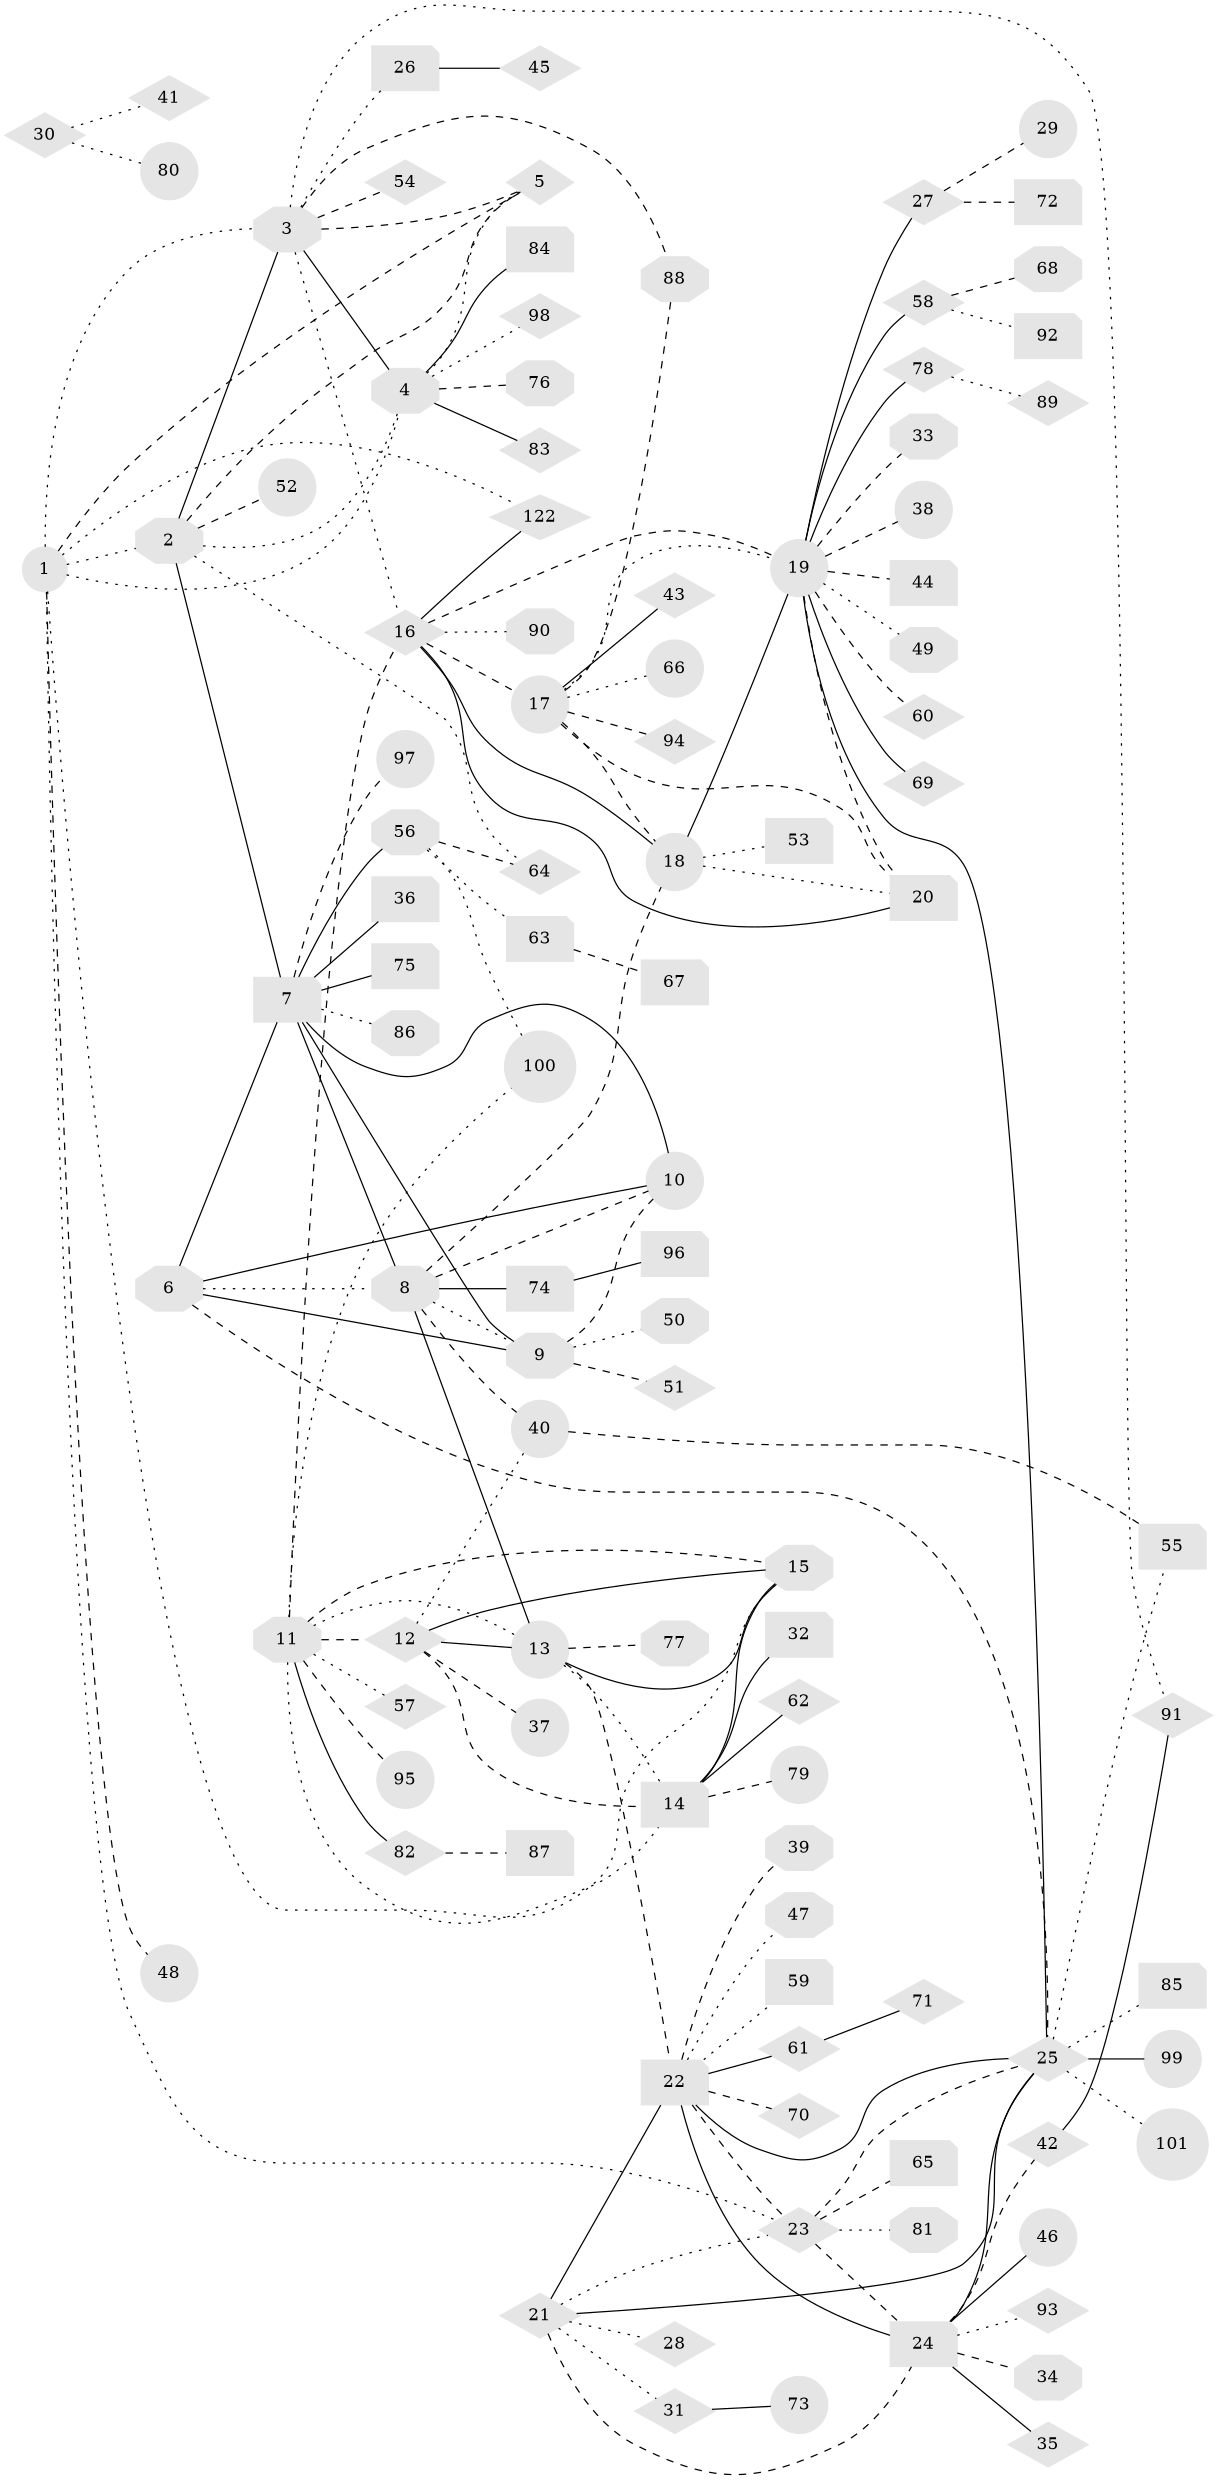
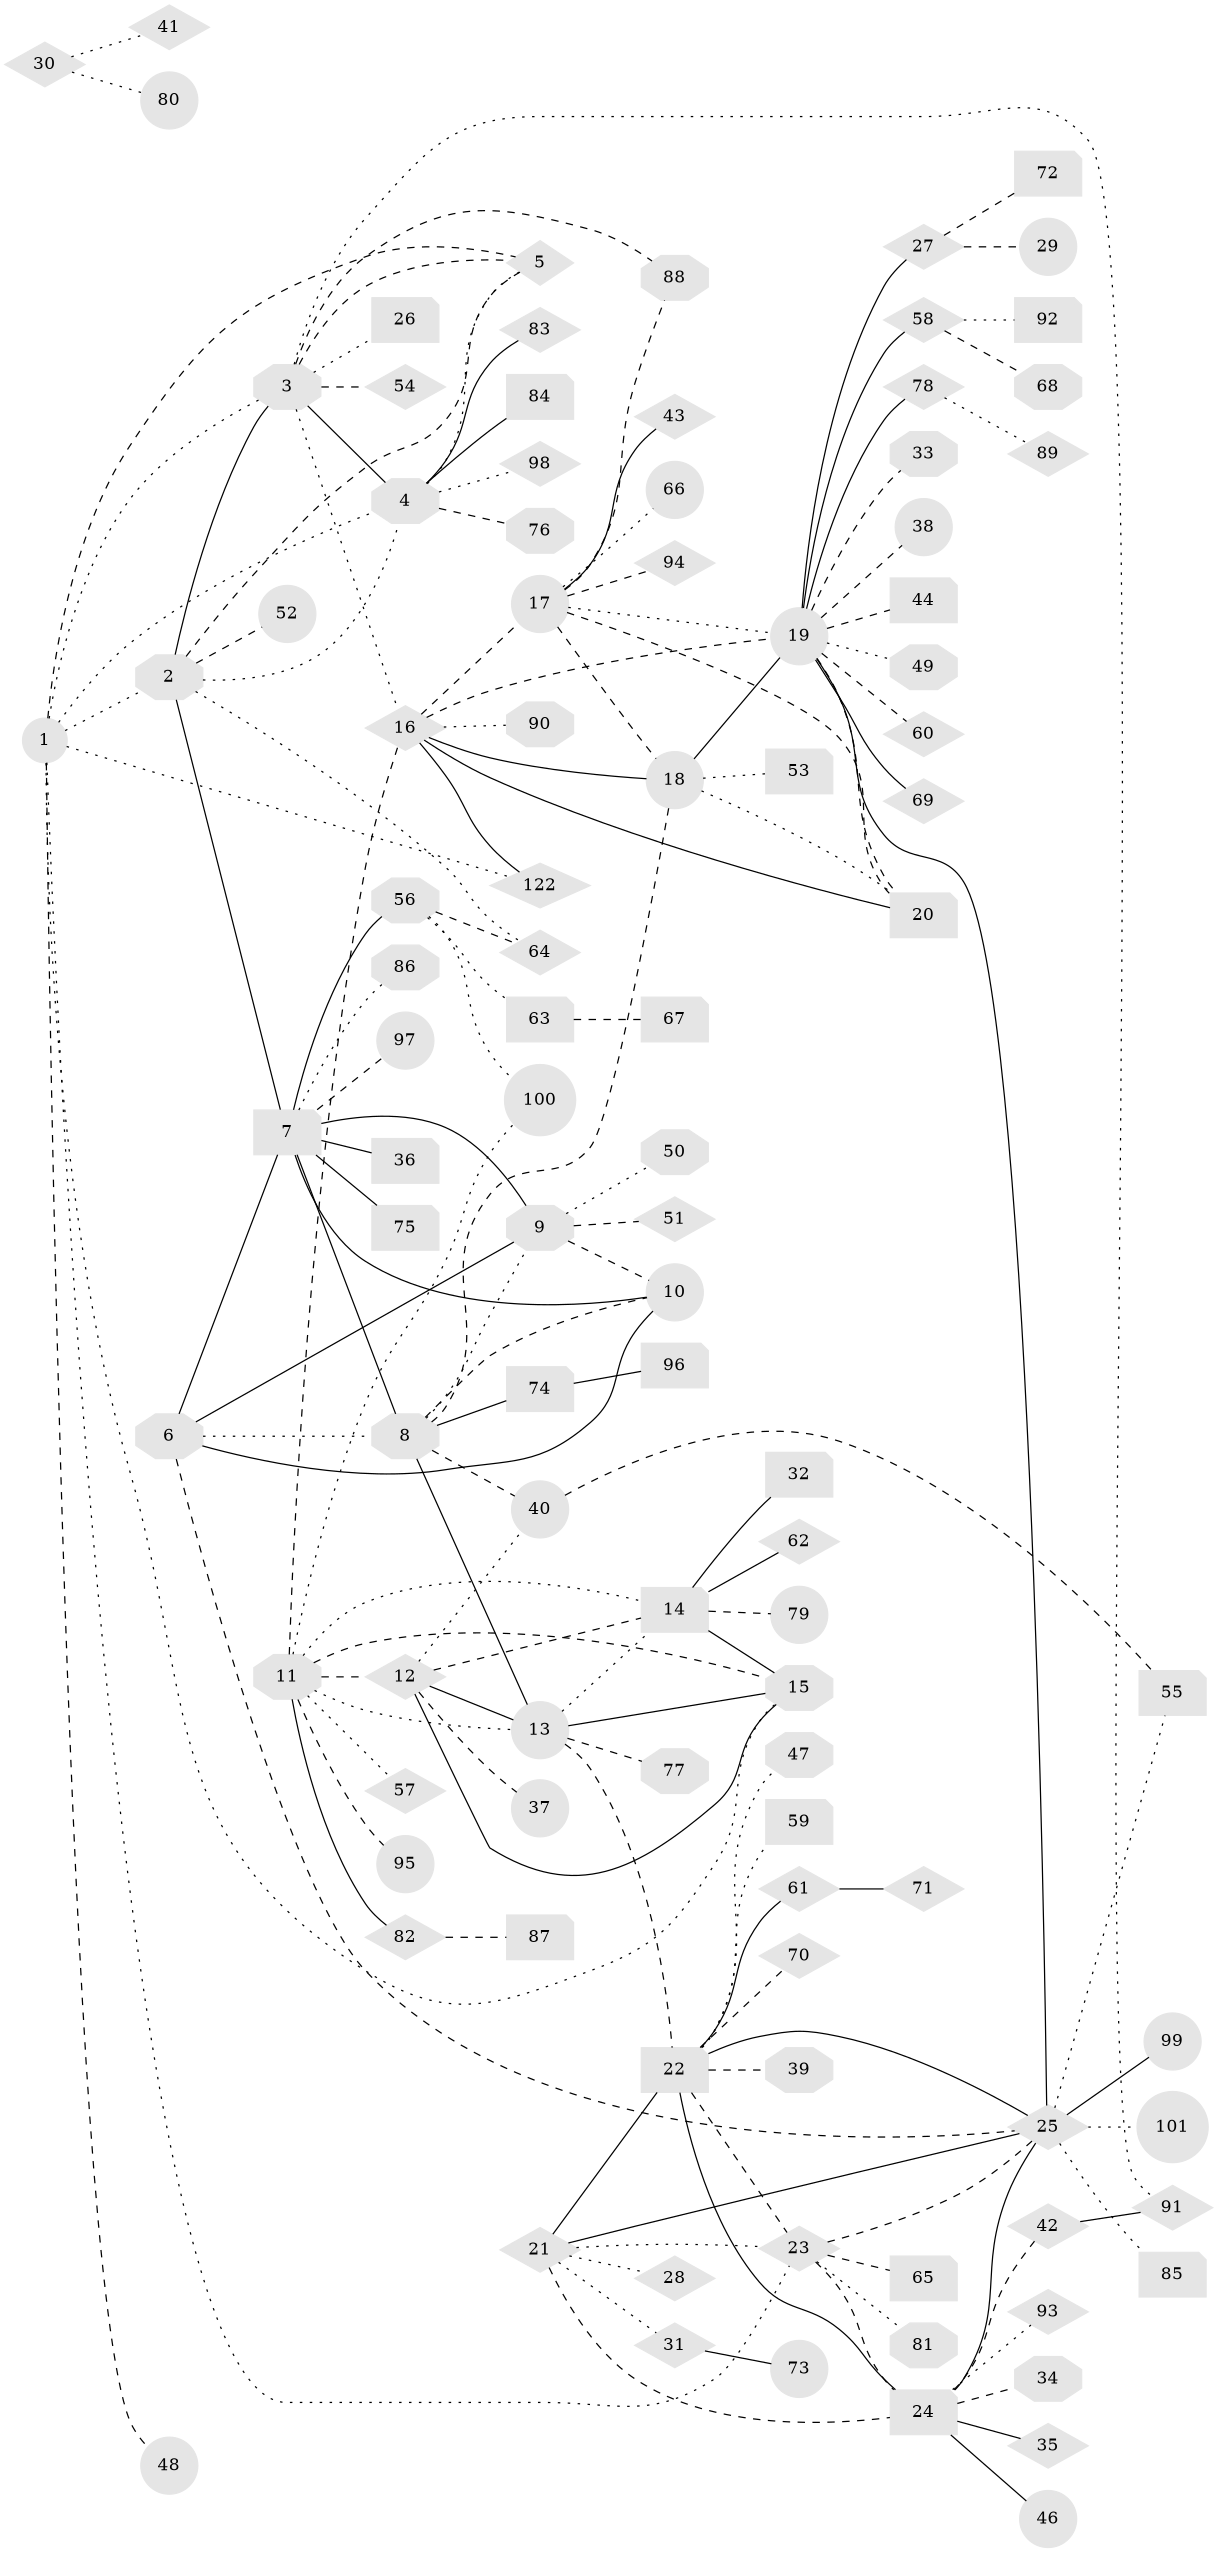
(540, 68) -> none
